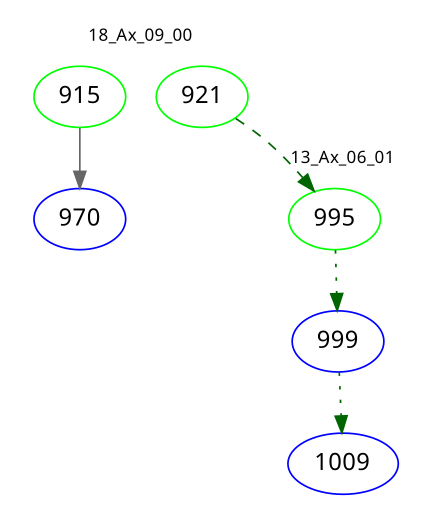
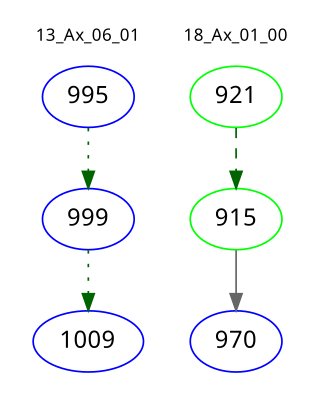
(141, 37) -> (236, 37)
(286, 159) -> (236, 150)
(335, 219) -> (88, 97)
